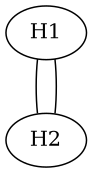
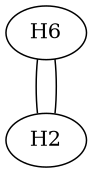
(46, 33) -> (46, 33)
